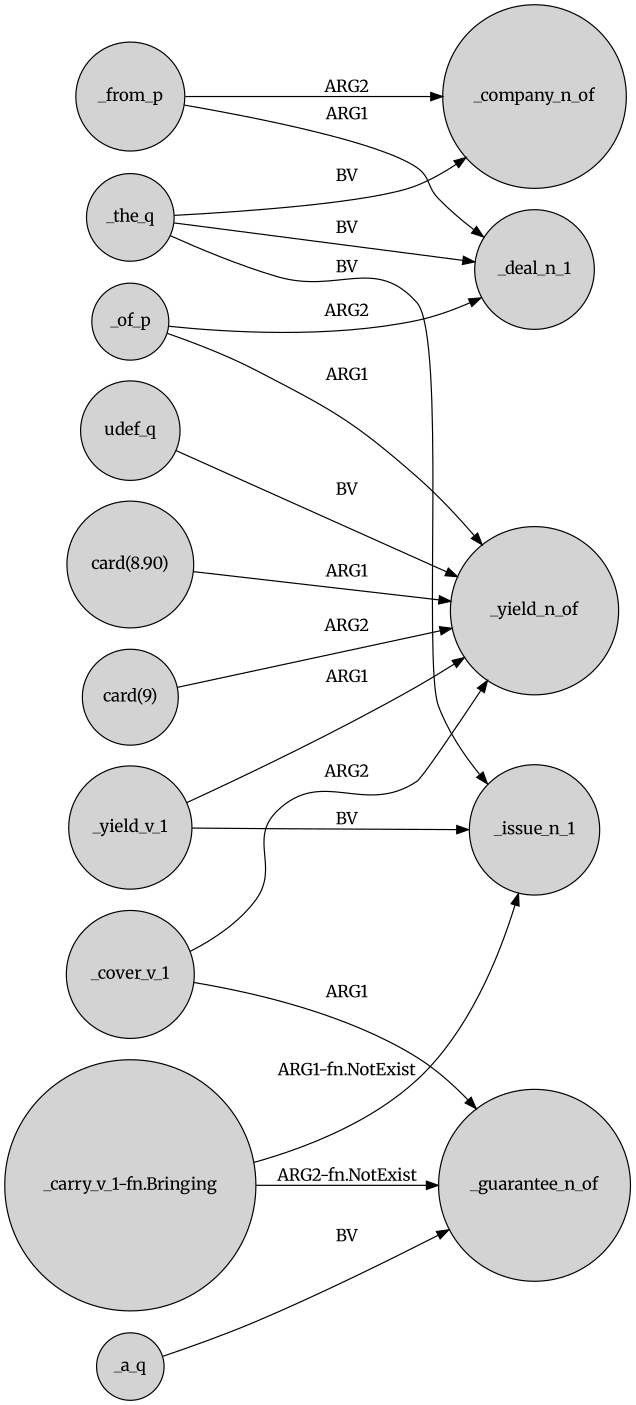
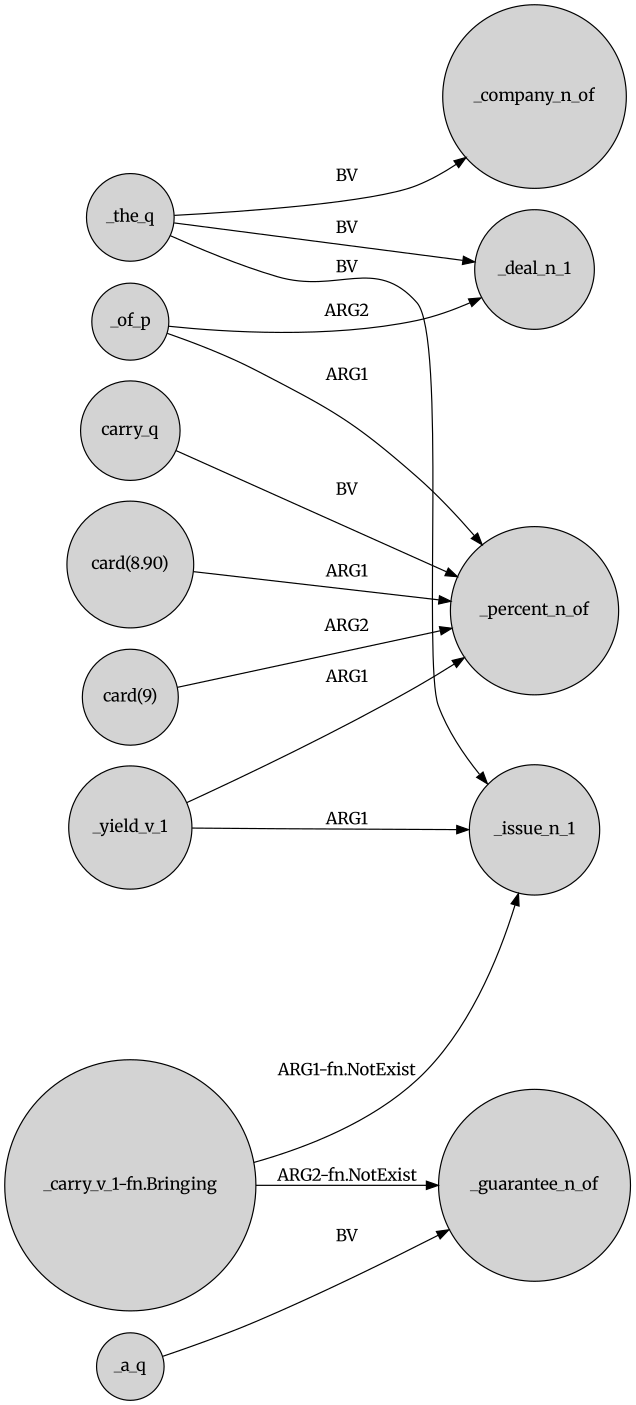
(130, 97) -> none
(130, 431) -> (130, 431)
(535, 611) -> (535, 611)
(347, 820) -> (347, 820)
(130, 974) -> none
